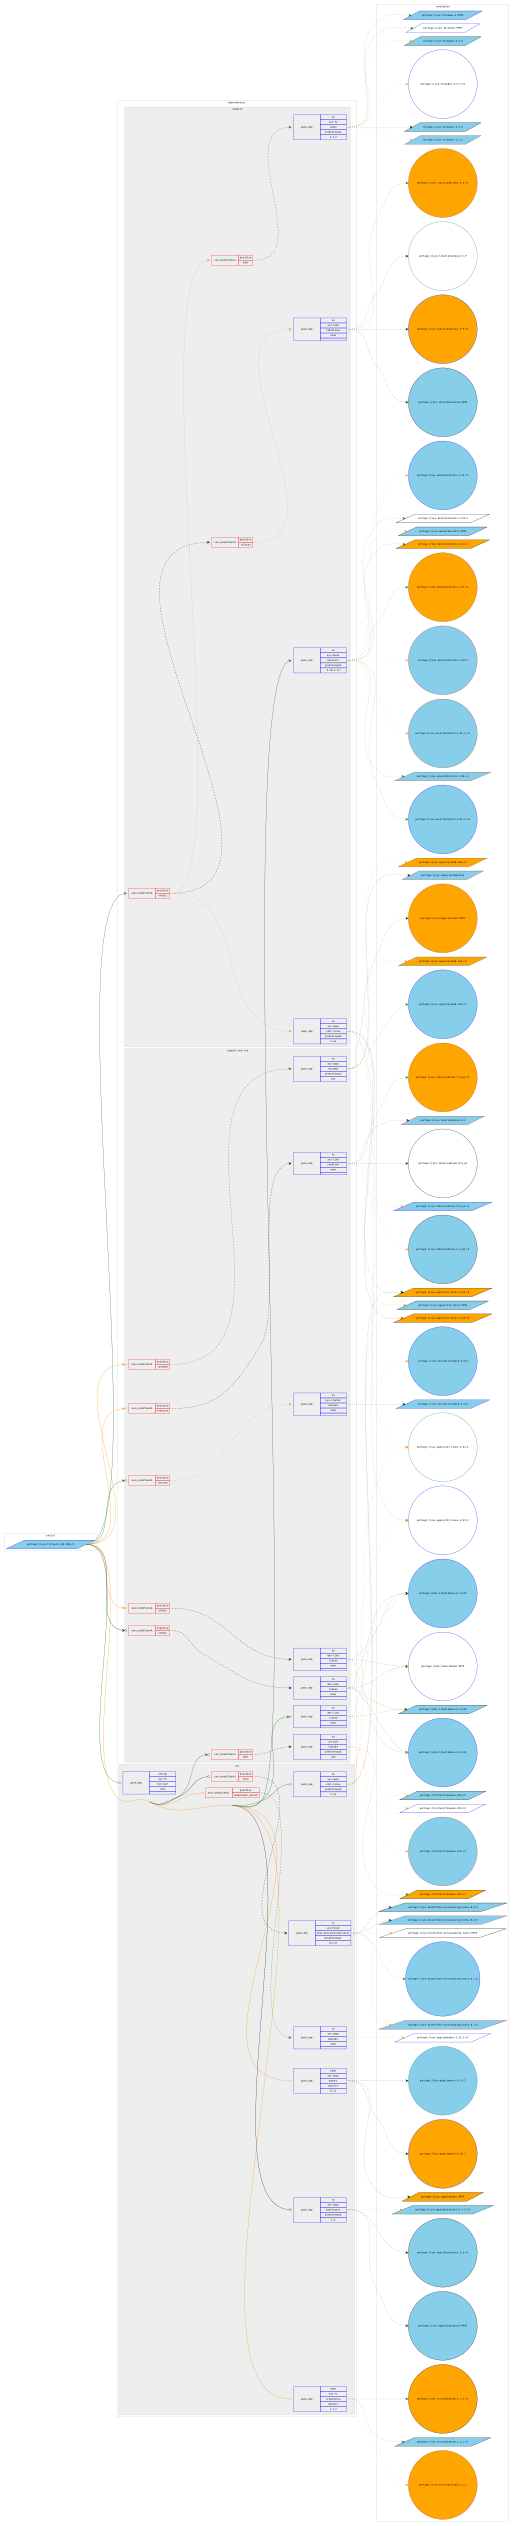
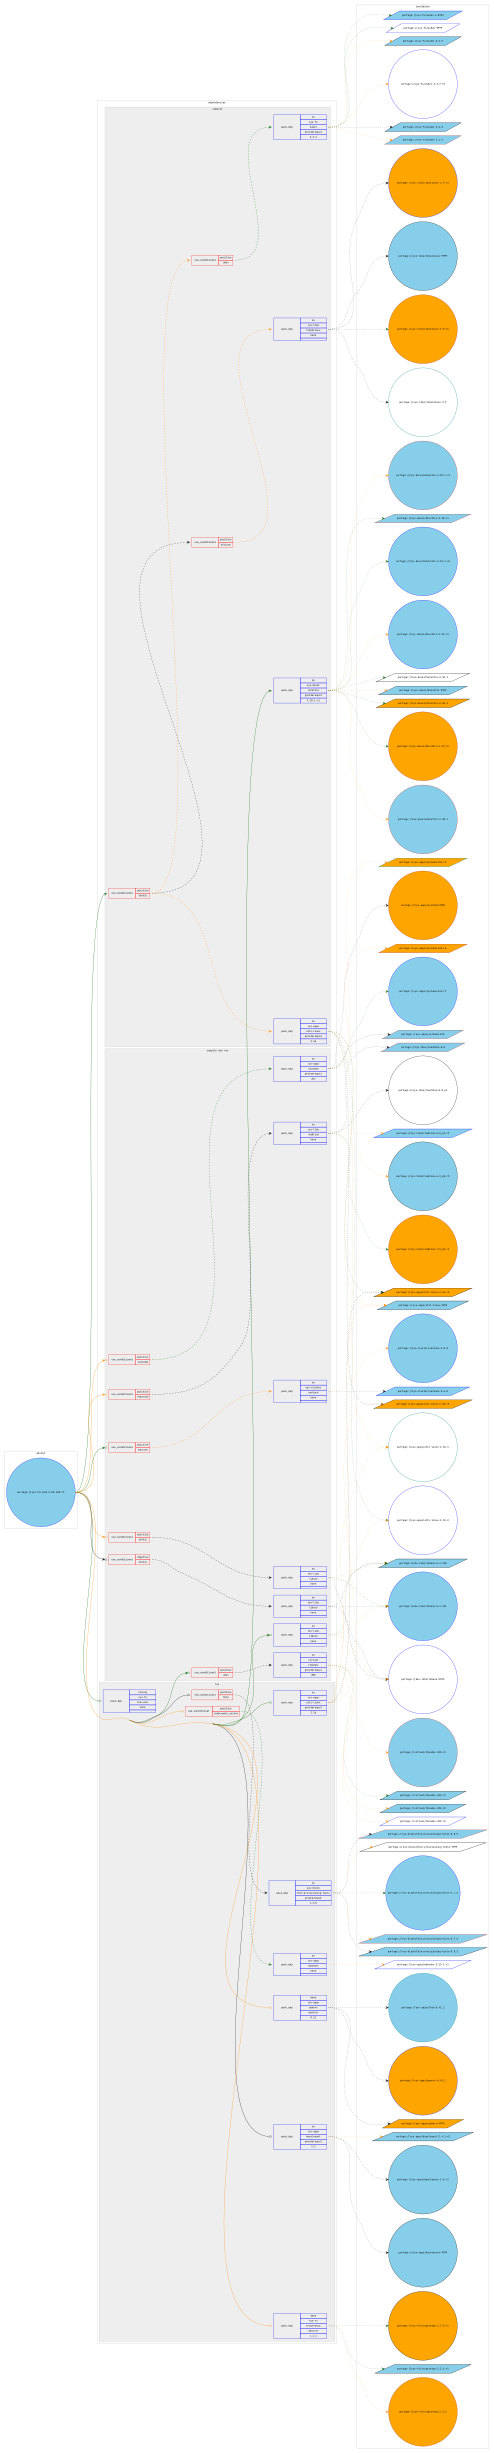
(51, 1544) -> (41, 1492)
(443, 1593) -> none
(443, 1894) -> (423, 1795)
(443, 2081) -> (423, 2008)
